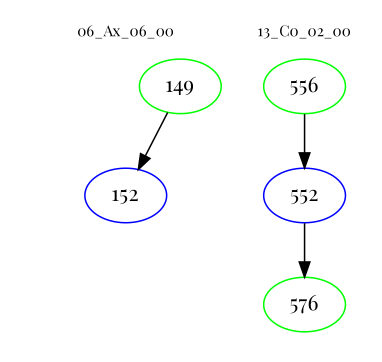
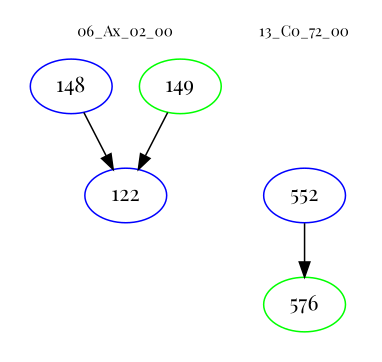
(126, 33) -> (126, 33)
(305, 33) -> (305, 33)
none -> (71, 86)
(305, 86) -> none
(126, 195) -> (126, 195)
